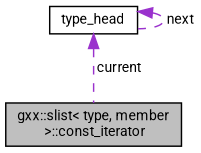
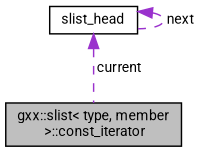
(94, 20) -> (94, 20)
